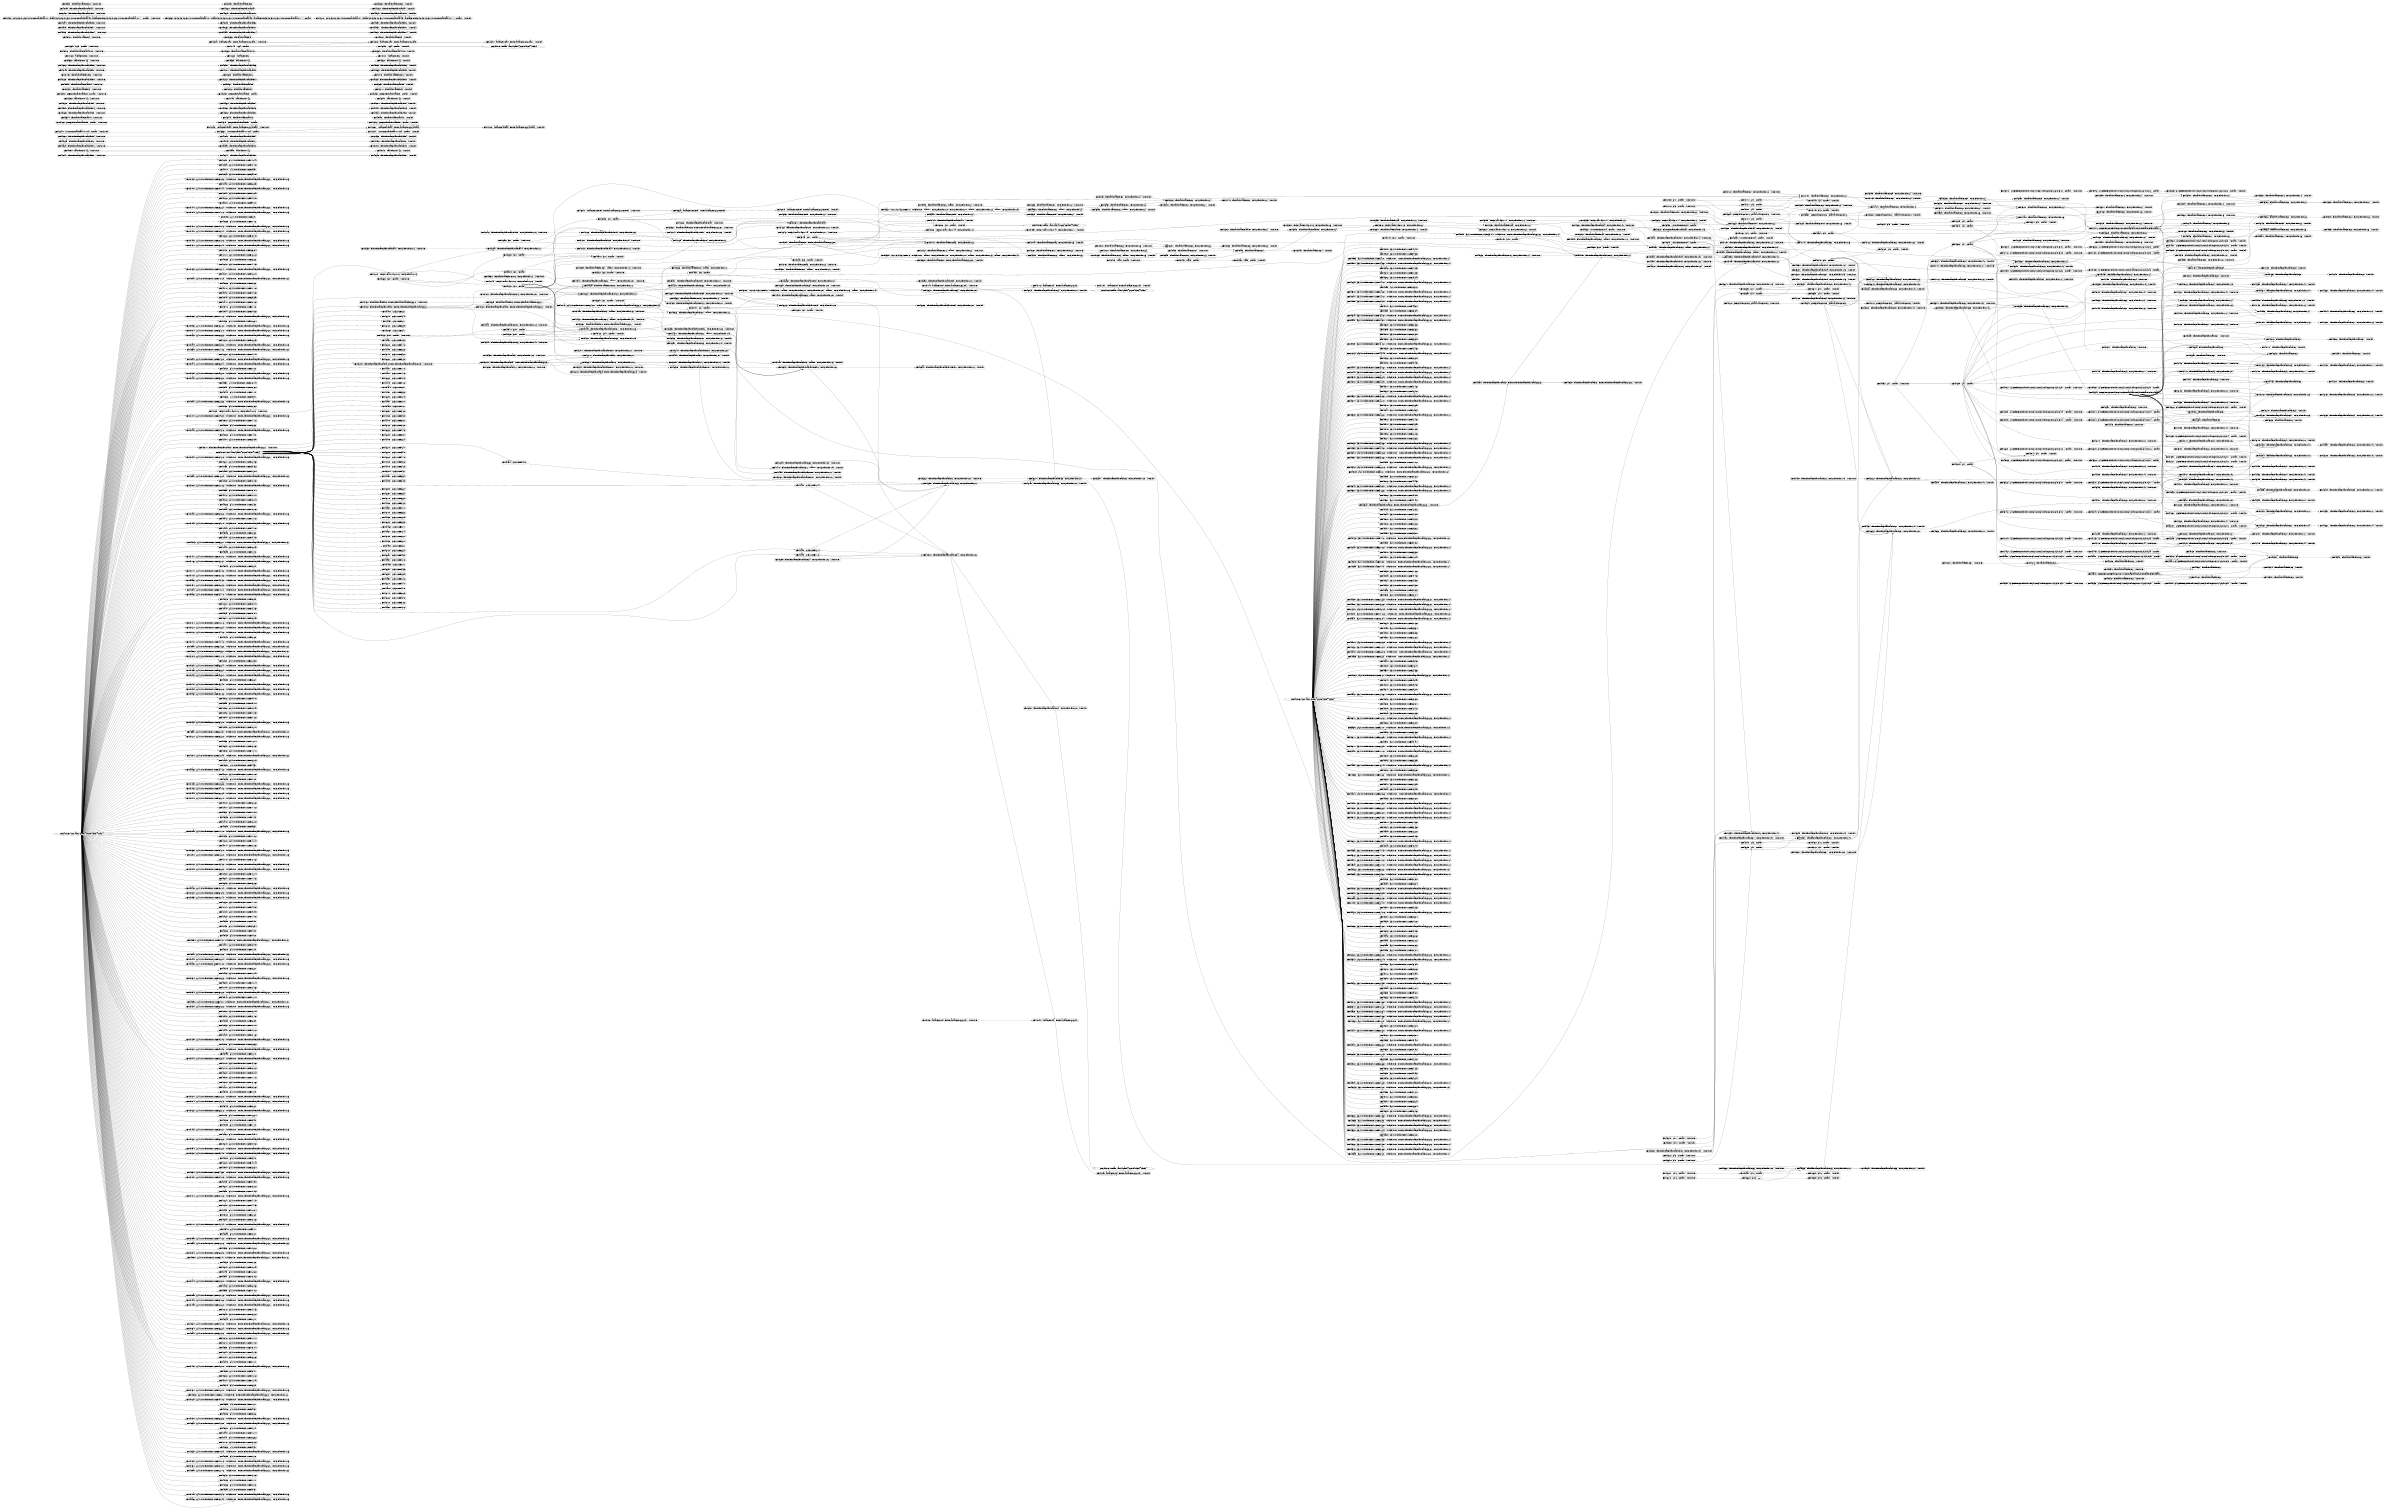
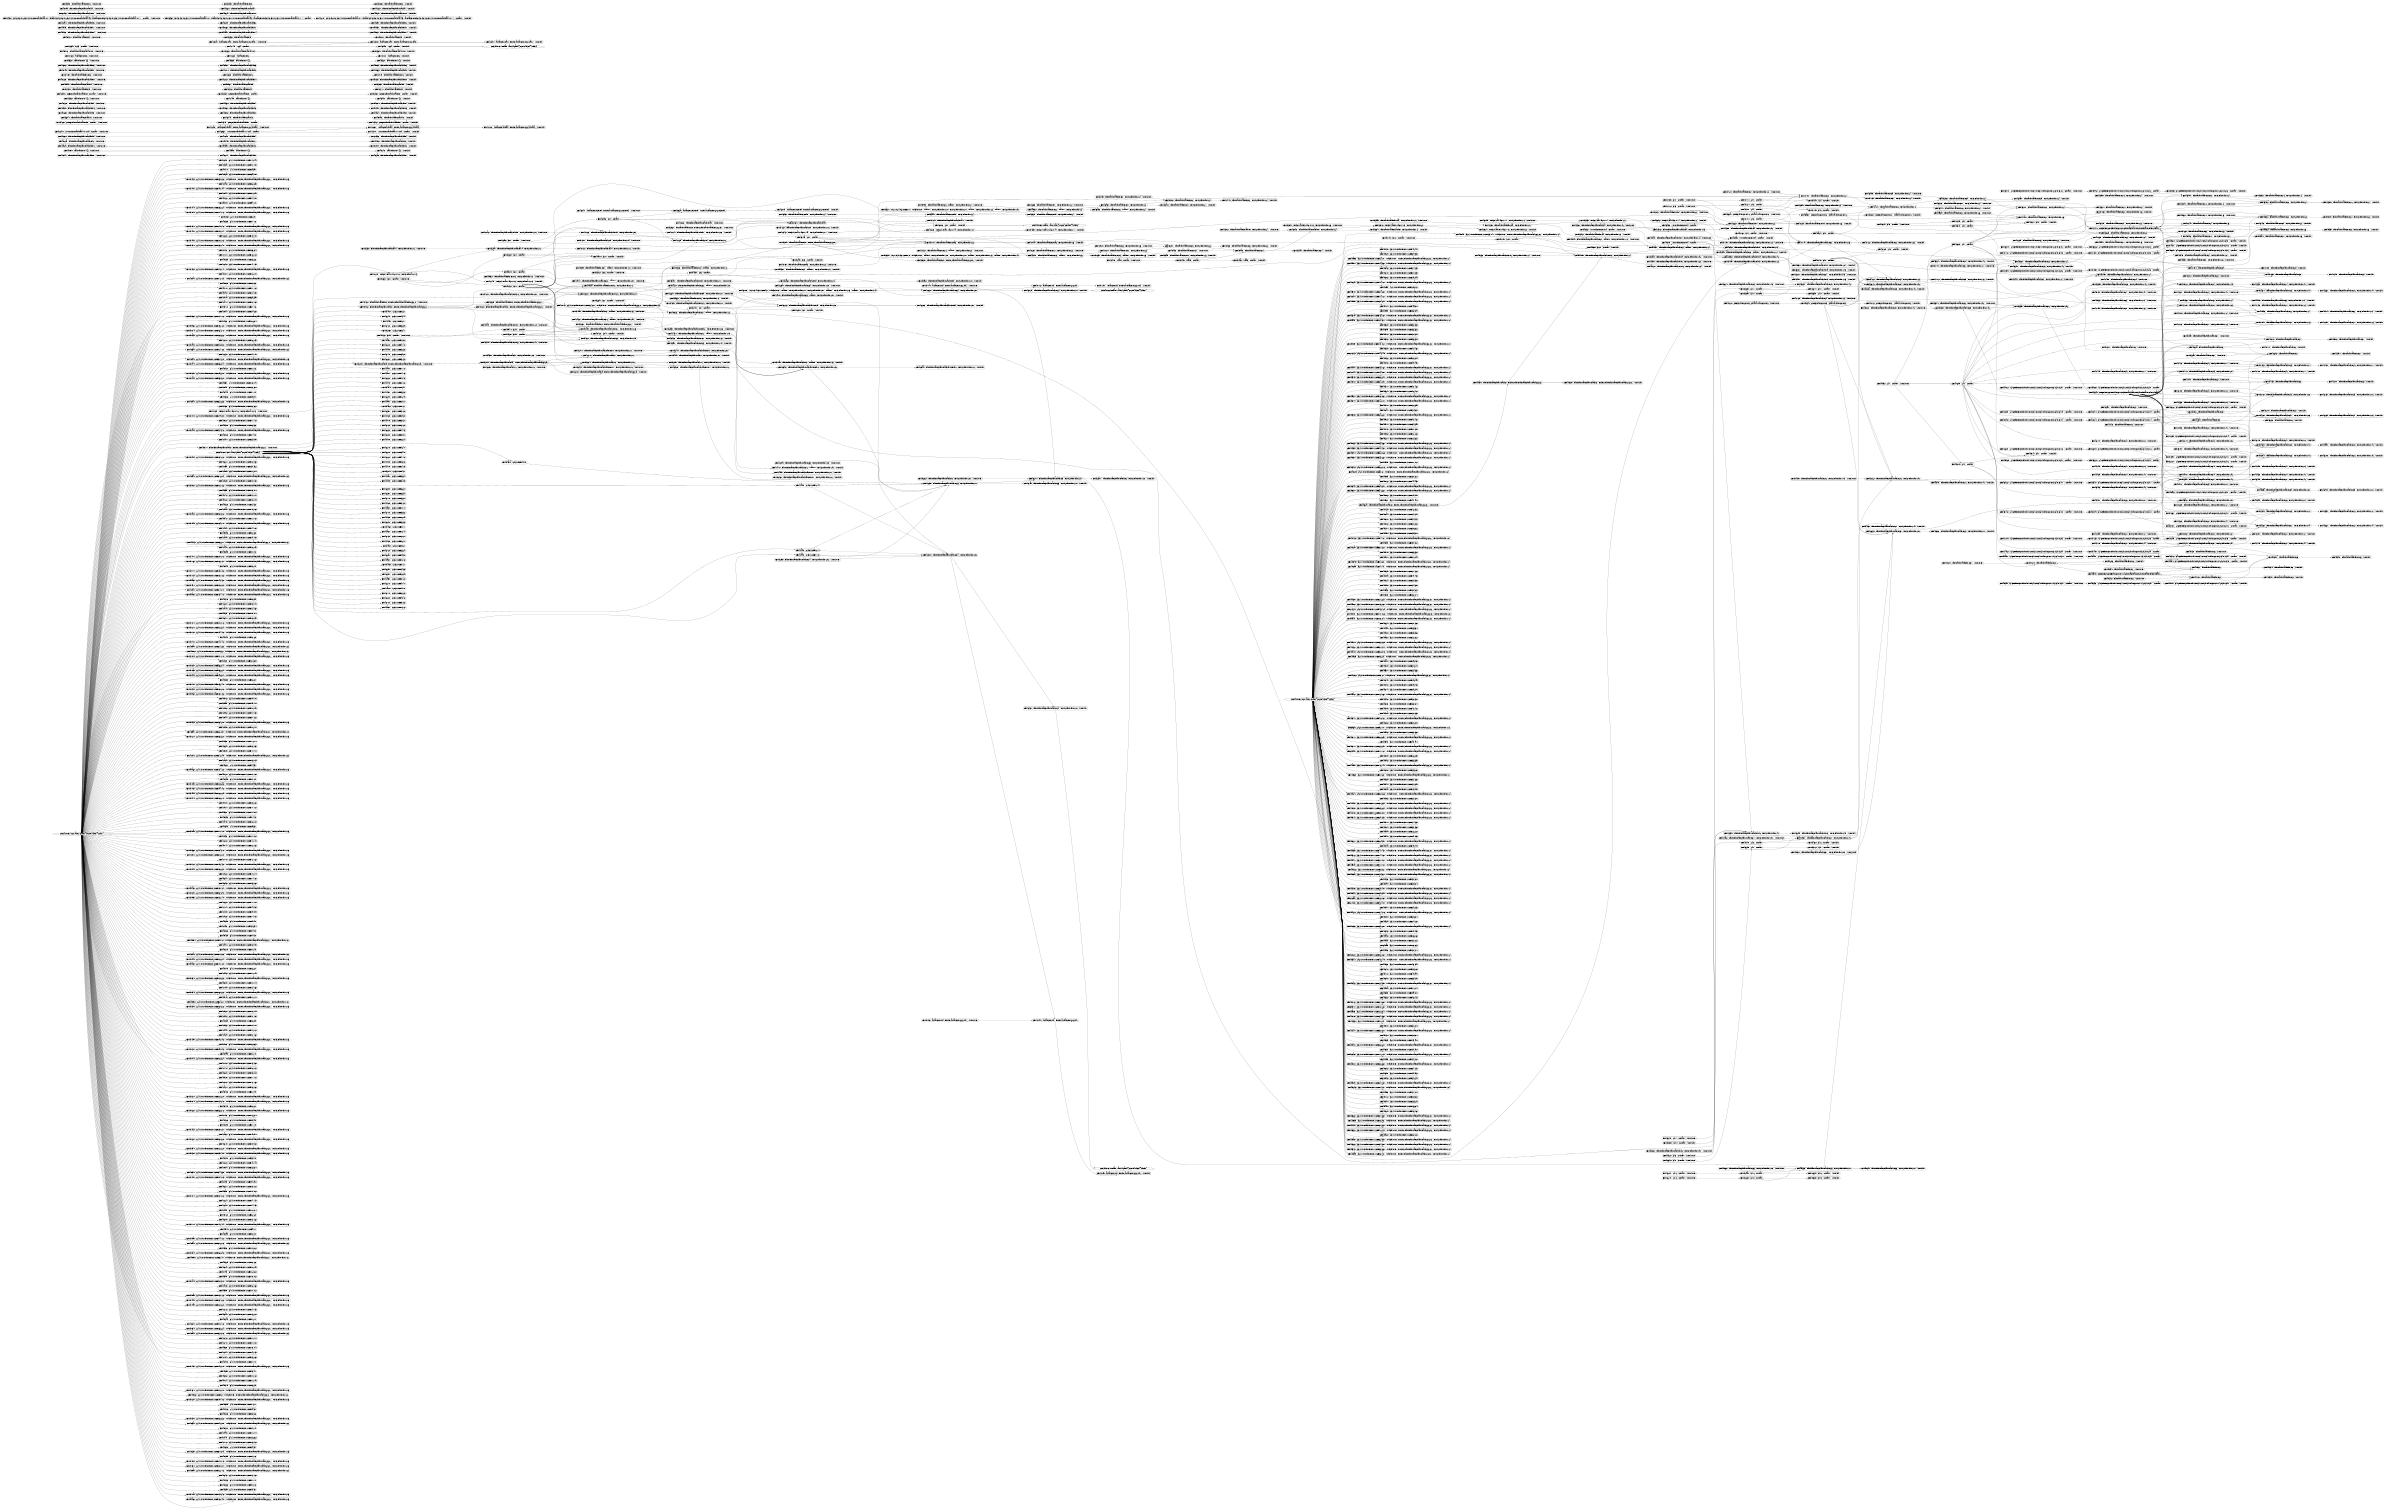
(1759, 1178) -> (1759, 1178)
